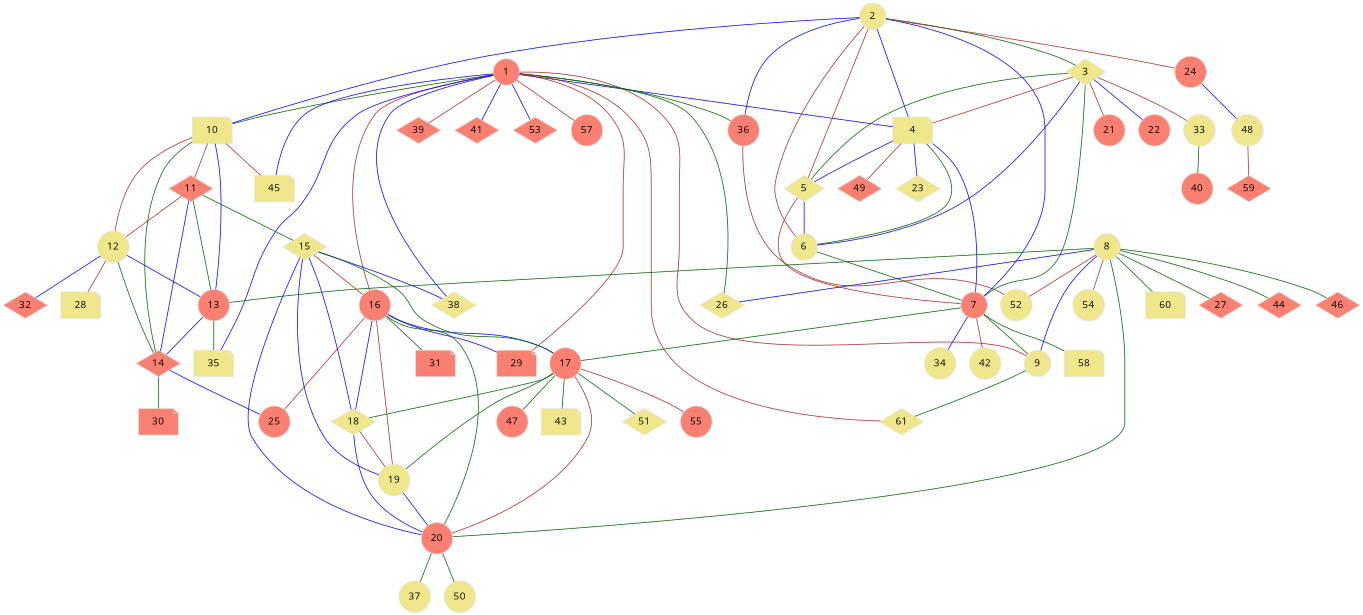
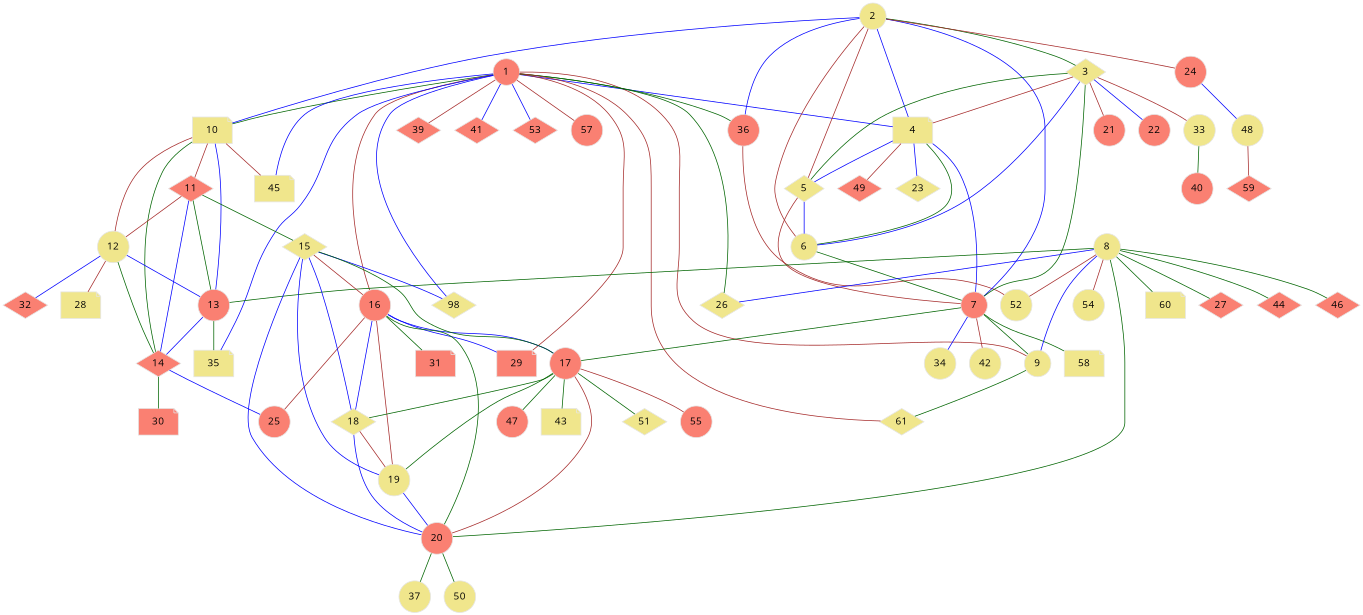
(454, 305) -> (454, 305)
